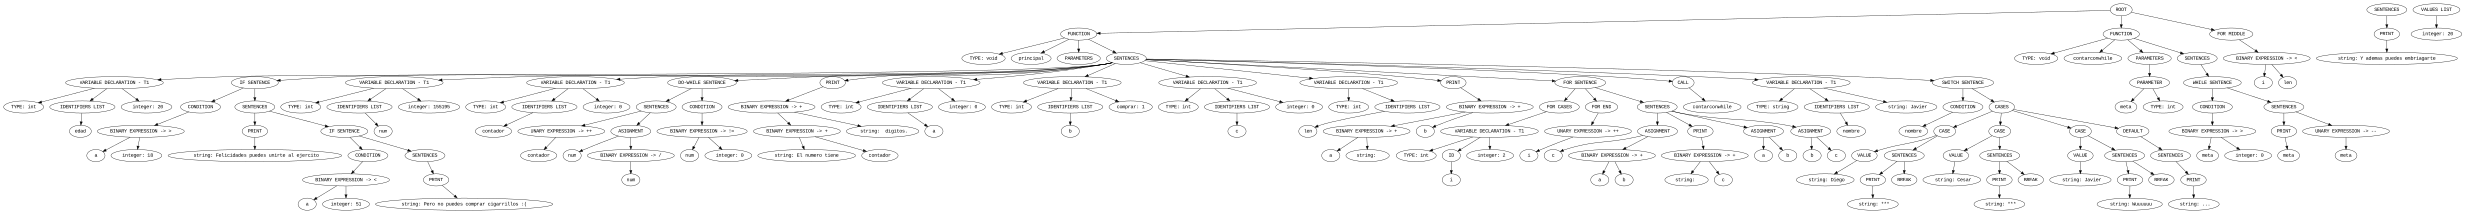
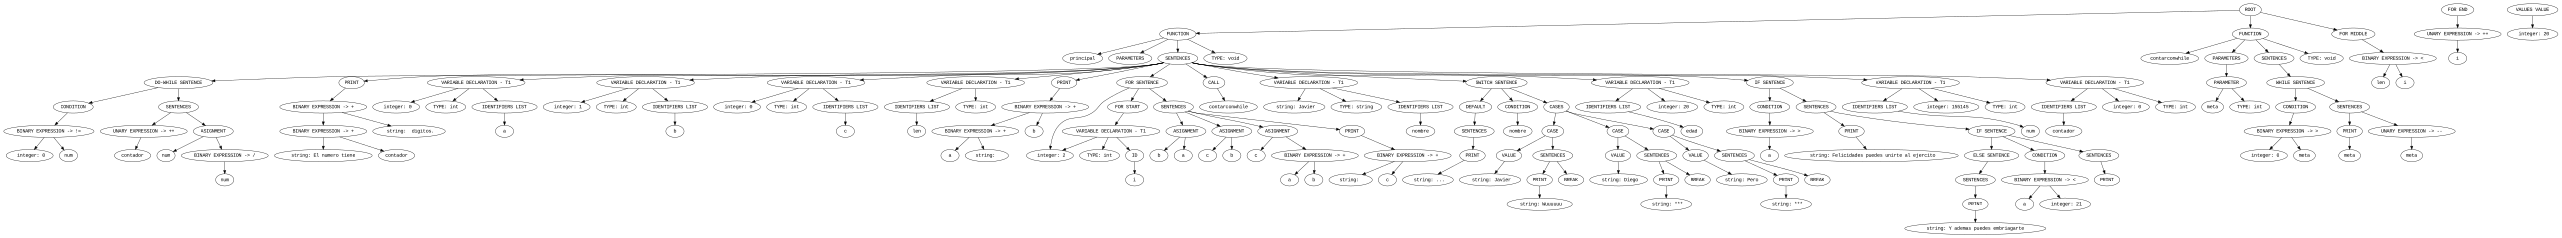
(2436, 10) -> (2533, 10)
(1590, 94) -> (1086, 116)
(429, 107) -> (1946, 107)
(1131, 107) -> (567, 107)
(1559, 107) -> (1128, 107)
(2064, 119) -> (1487, 94)
(136, 156) -> none
none -> (1992, 156)
(1952, 180) -> (1742, 180)
(346, 204) -> (2065, 204)
(464, 204) -> none
